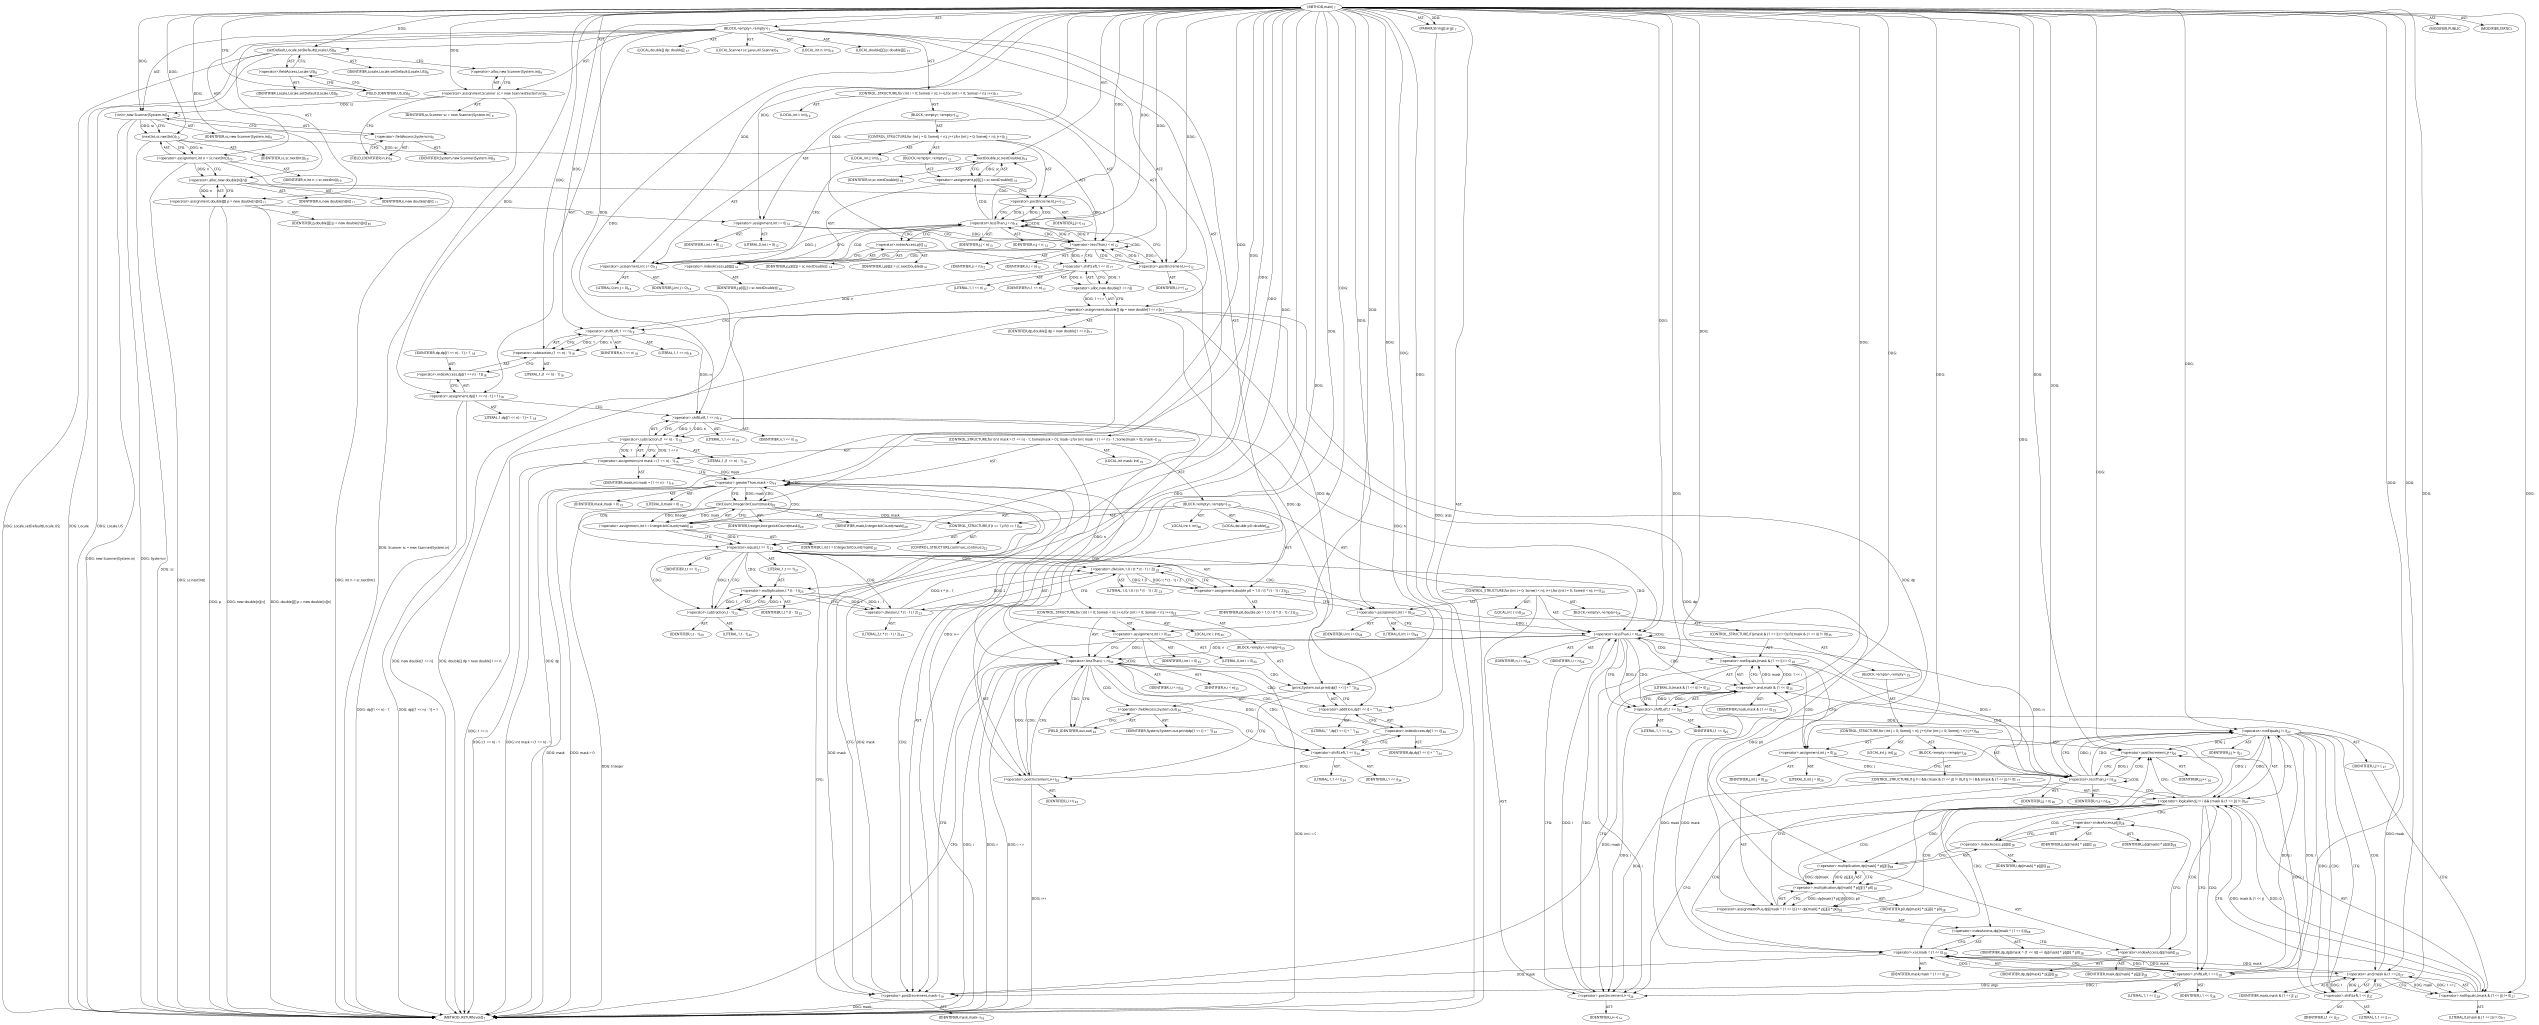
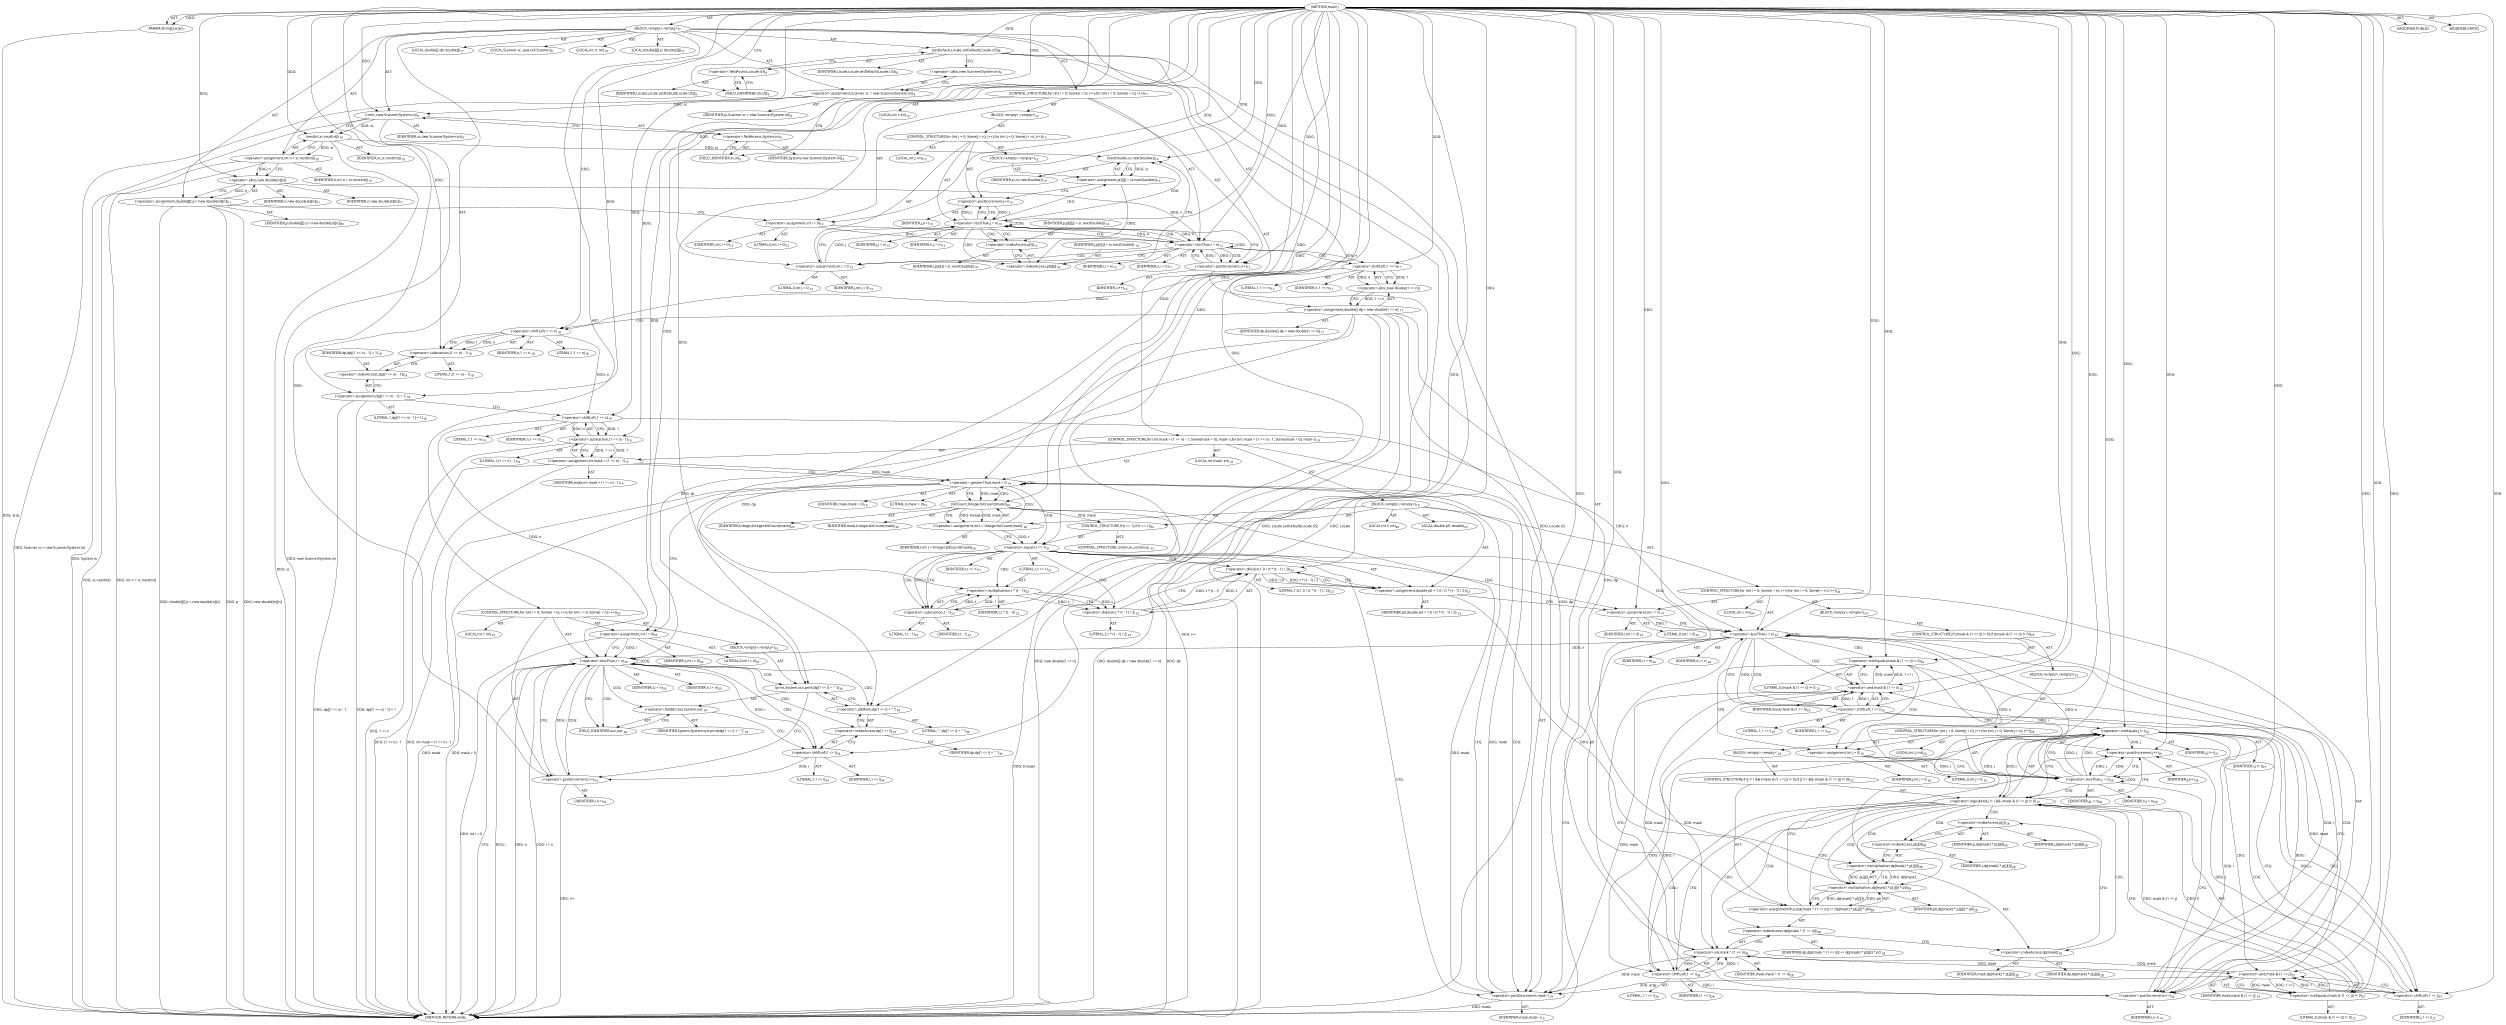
(1105, 83) -> (1259, 83)
(832, 224) -> (1132, 224)
(868, 260) -> (1045, 234)
(729, 277) -> (1089, 257)
(2375, 1018) -> none
